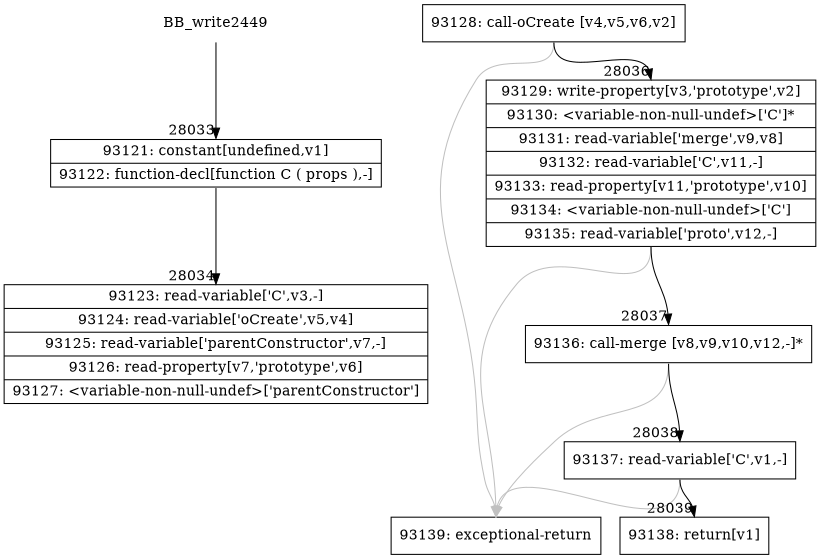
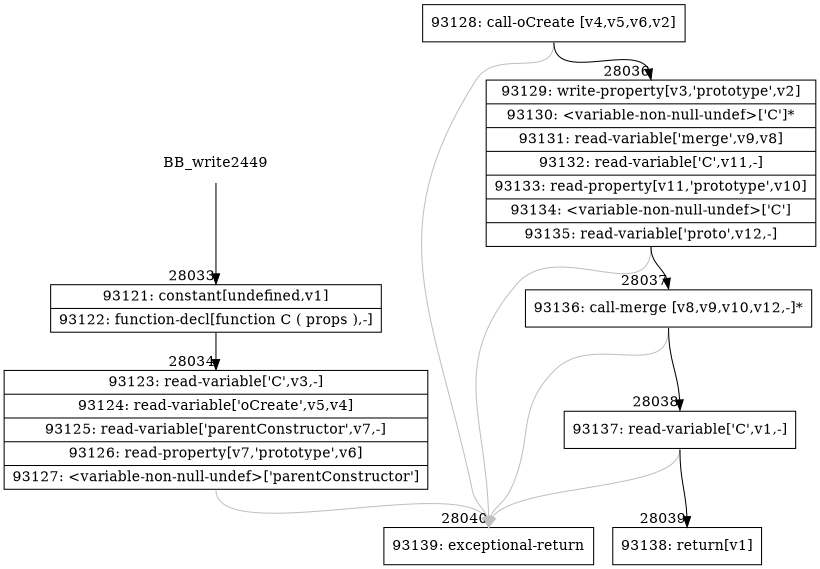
none -> (347, 509)
